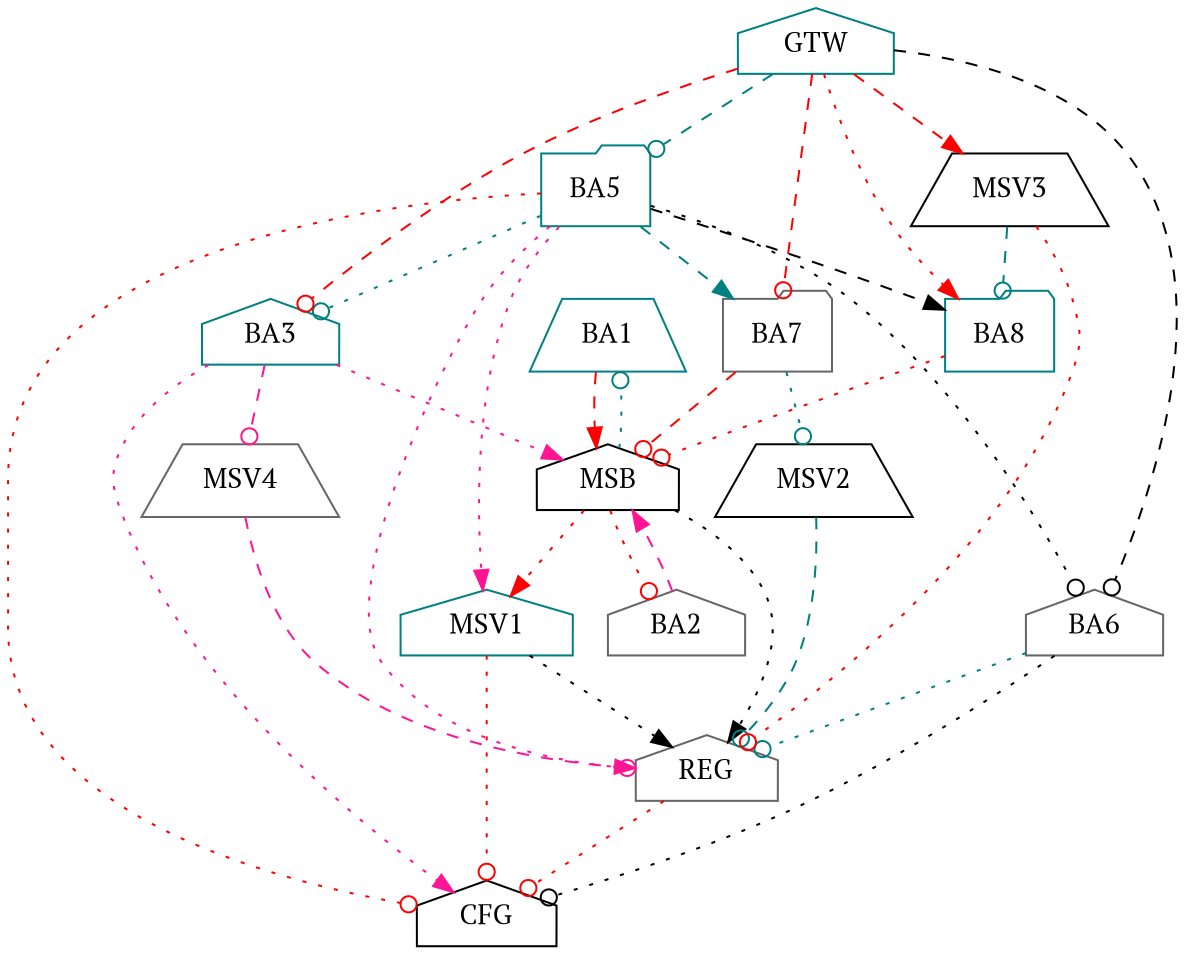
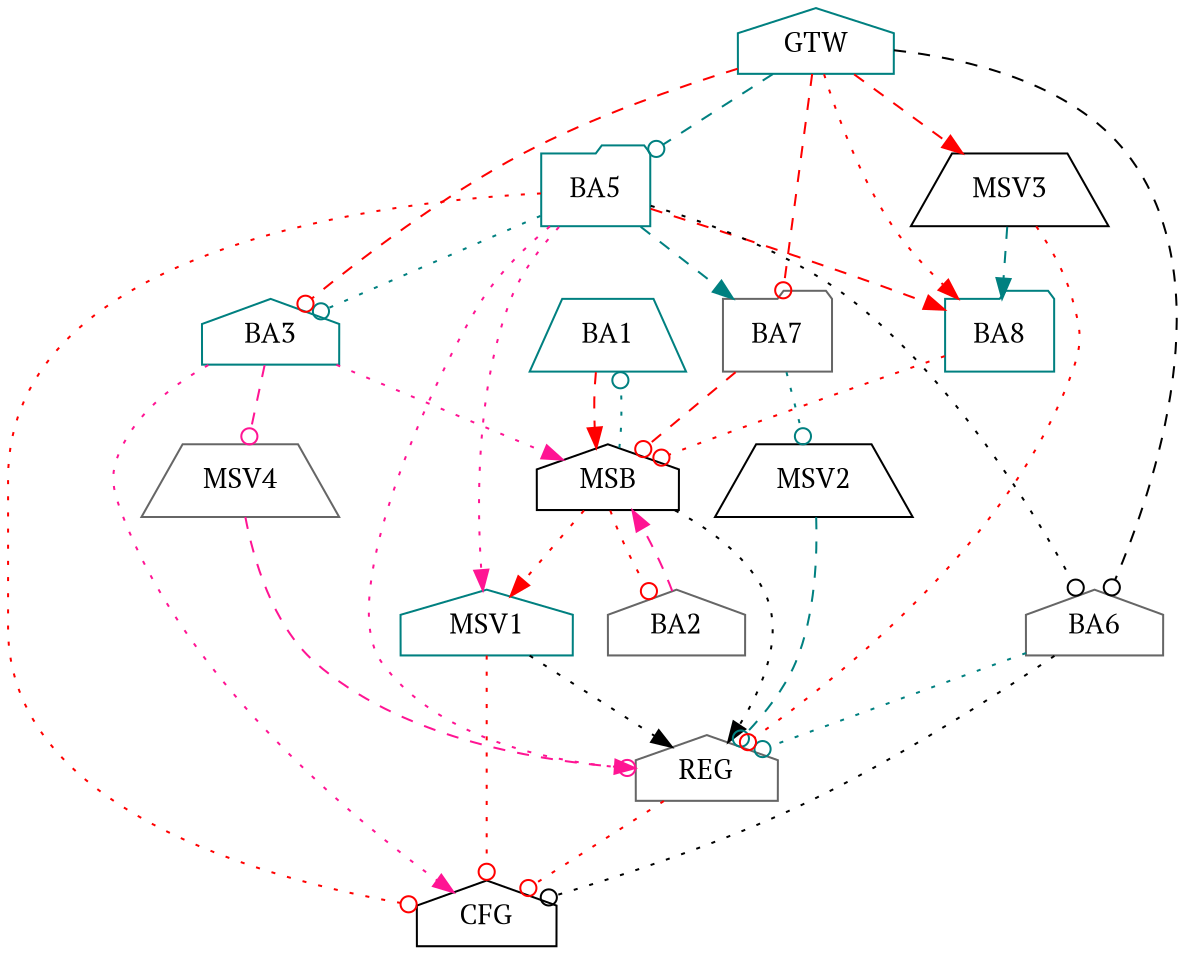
(1005, 255) -> (1005, 253)
(823, 265) -> (823, 265)
